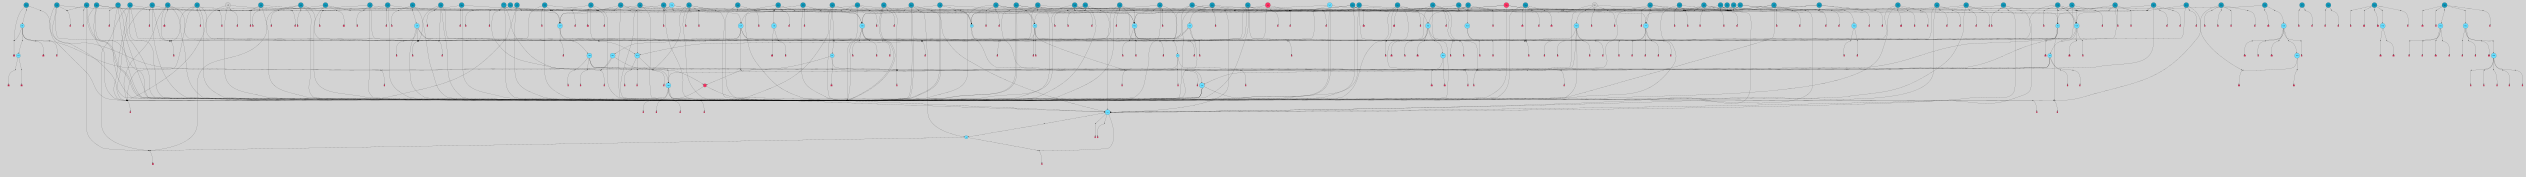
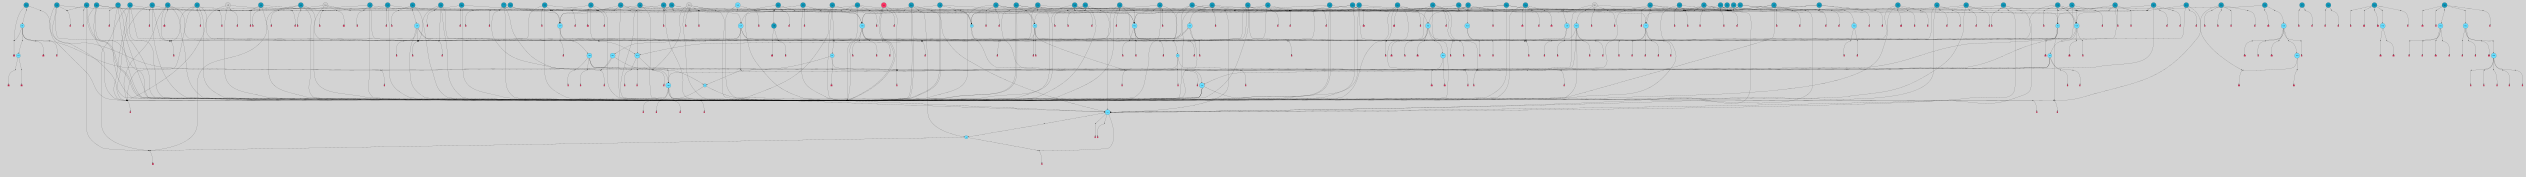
(325, 5) -> (325, 5)
(517, 5) -> none
(672, 5) -> (672, 5)
(689, 5) -> (689, 5)
(738, 5) -> (738, 5)
(884, 5) -> (884, 5)
(1268, 5) -> (1268, 5)
(1330, 5) -> (1330, 5)
(1506, 5) -> (1506, 5)
(774, 26) -> (774, 26)
none -> (1567, 26)
(705, 85) -> (705, 85)
